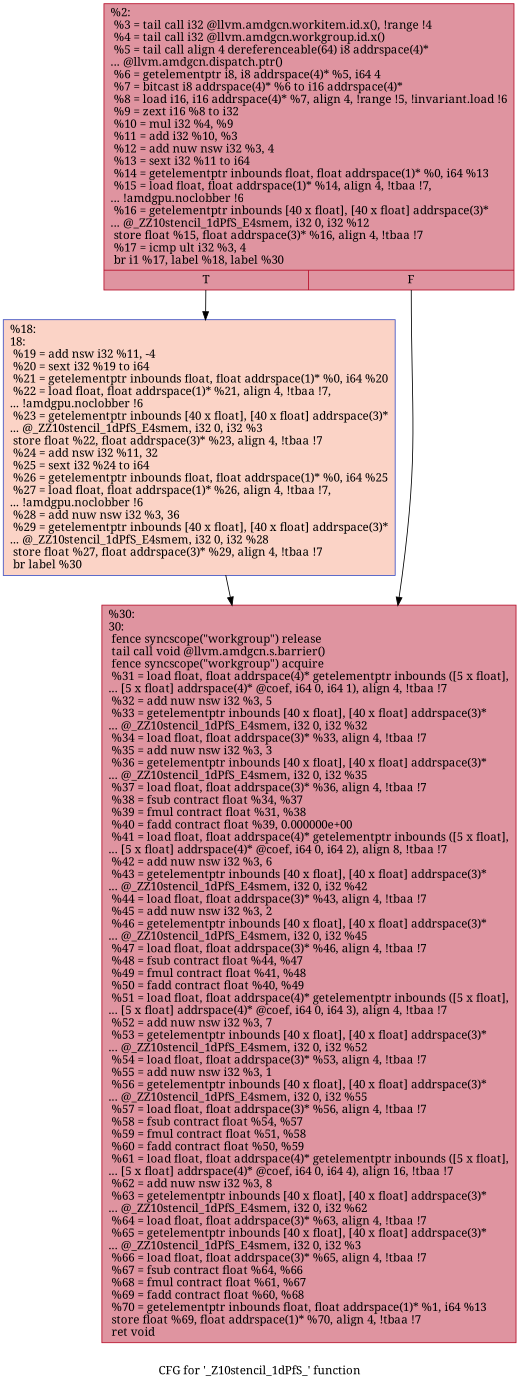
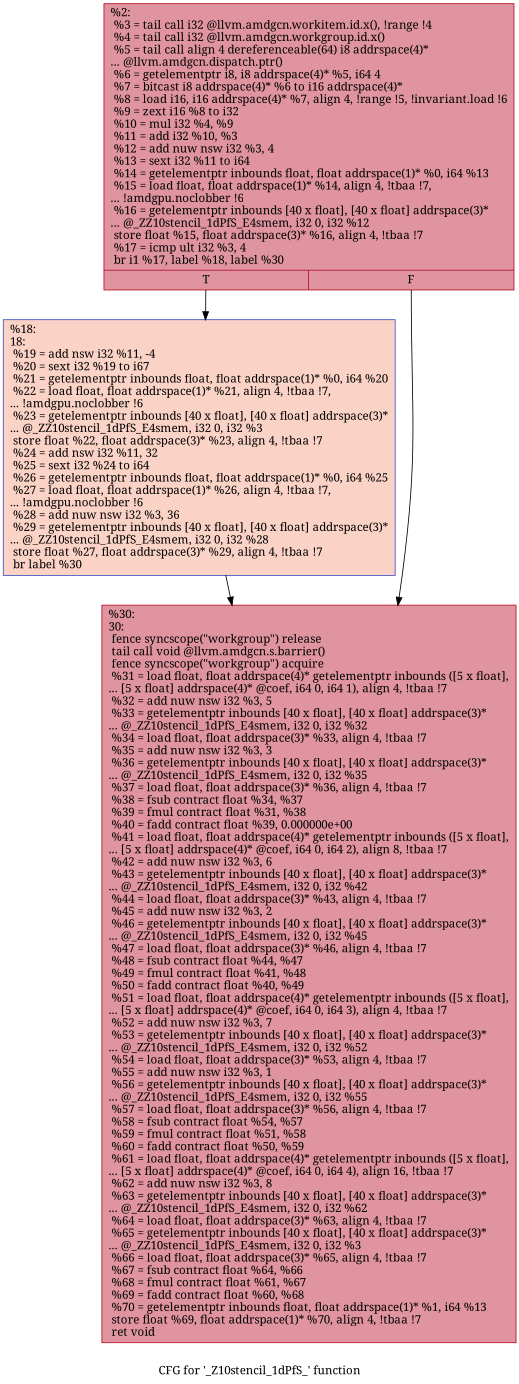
(80, 367) -> (80, 367)
